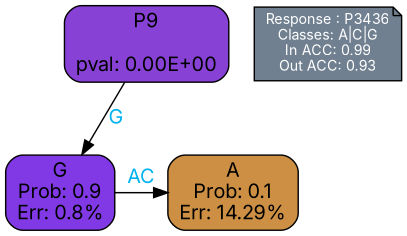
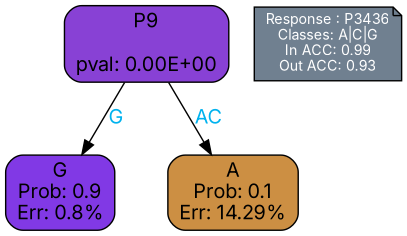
(134, 193) -> (186, 112)
